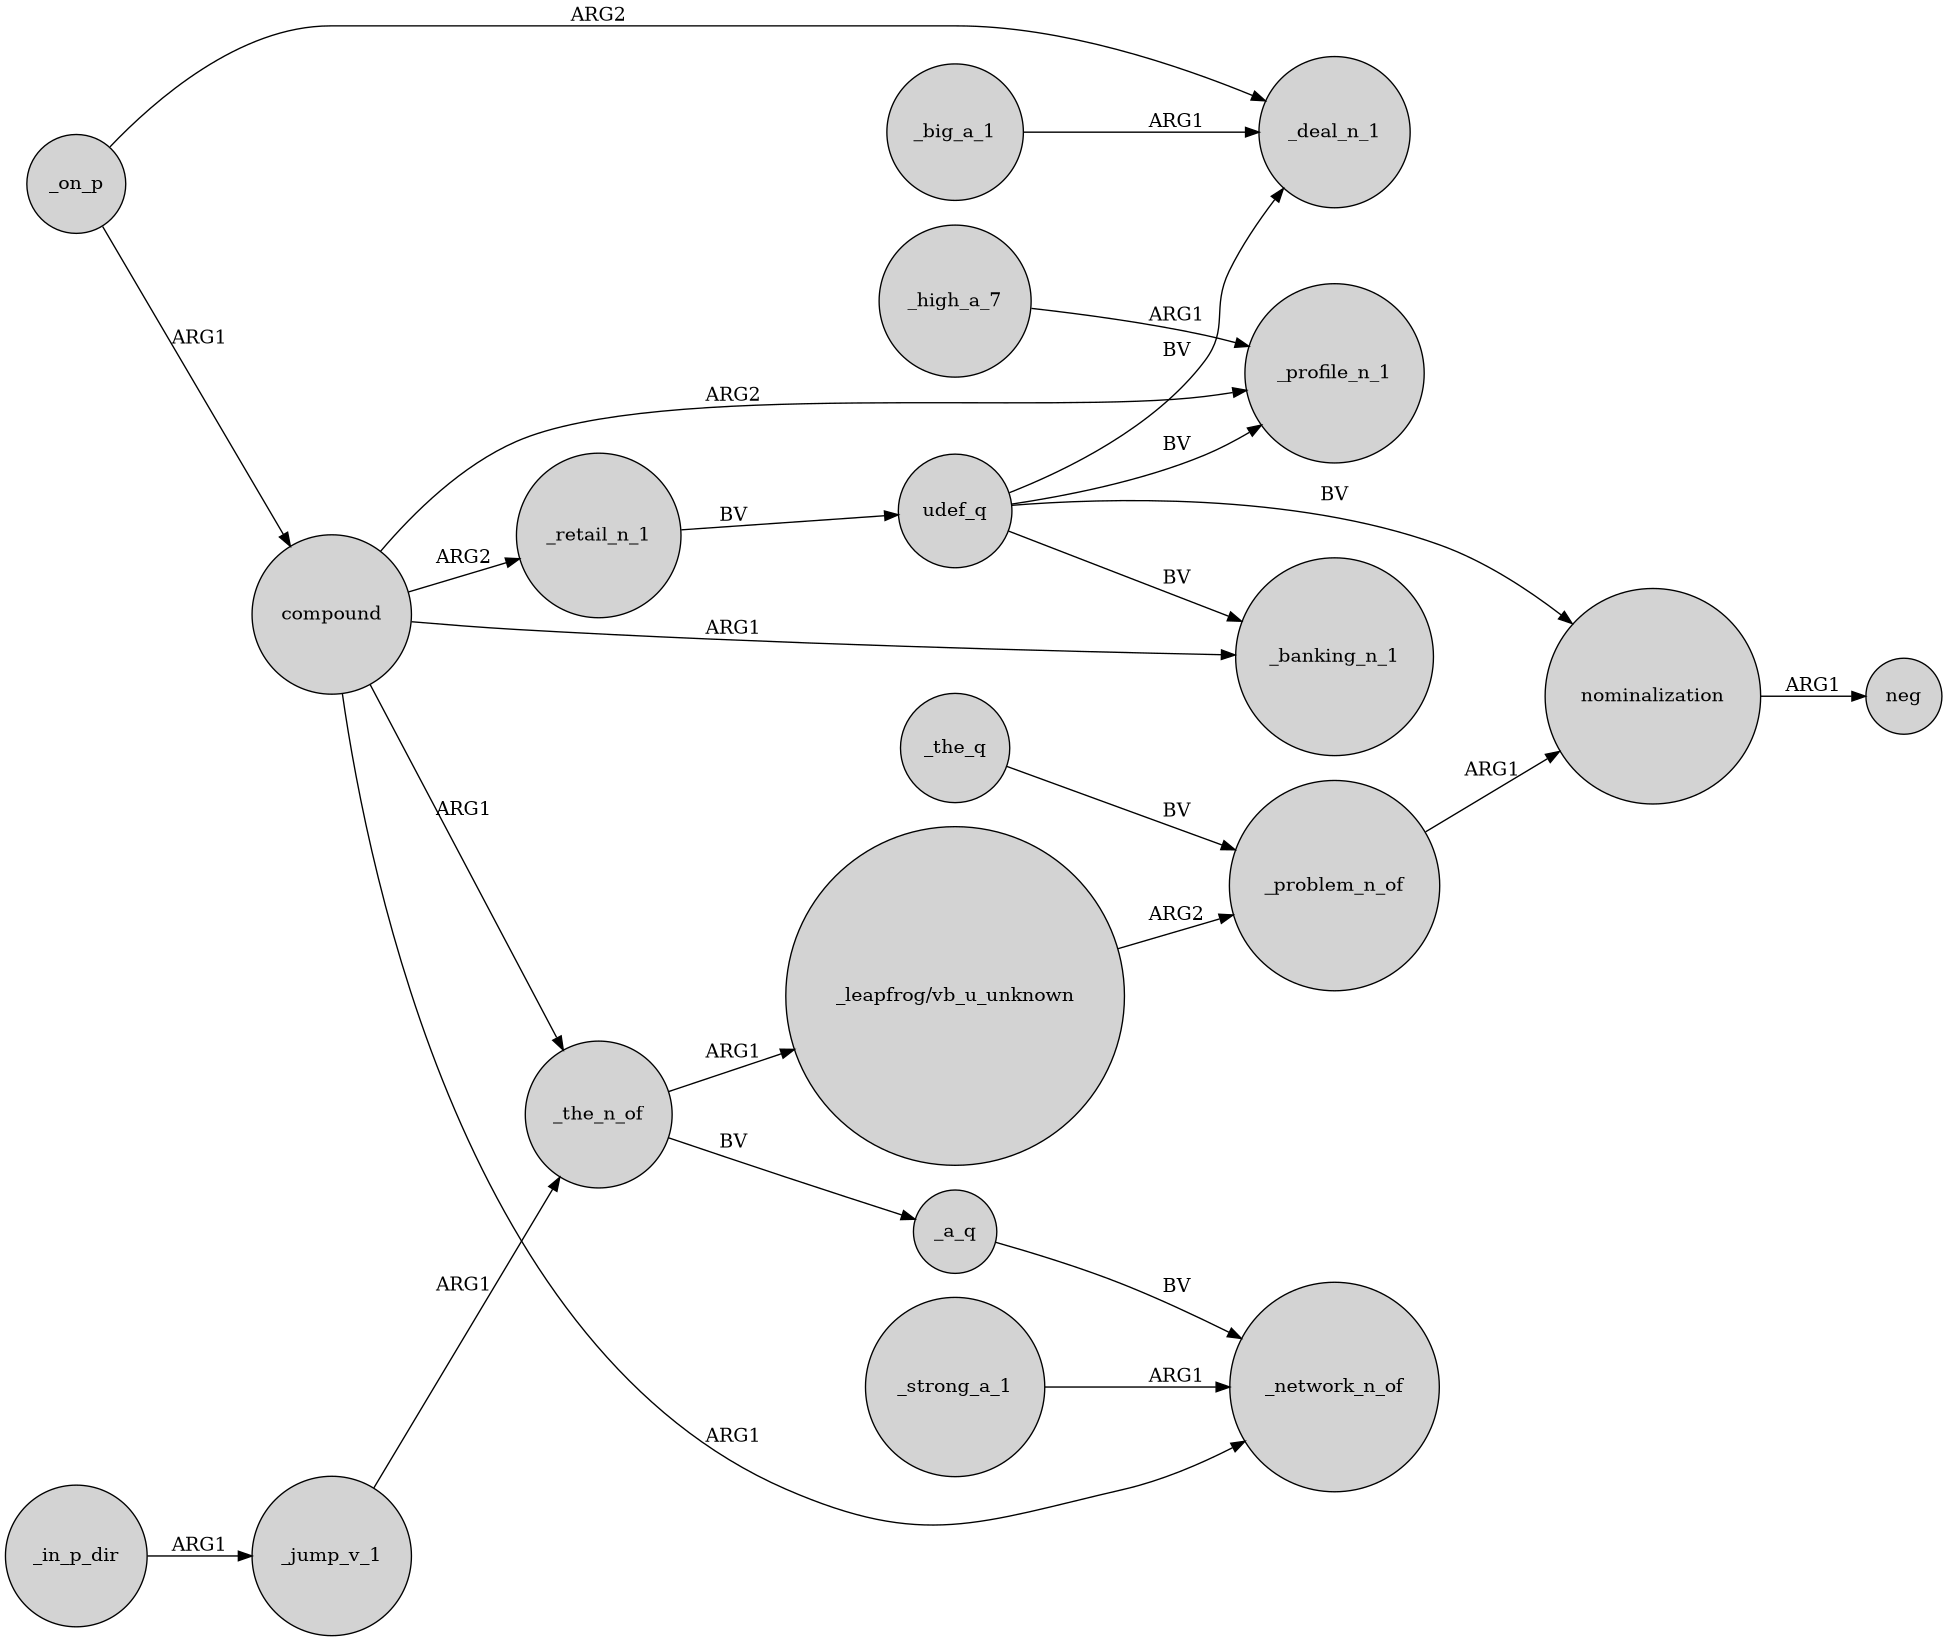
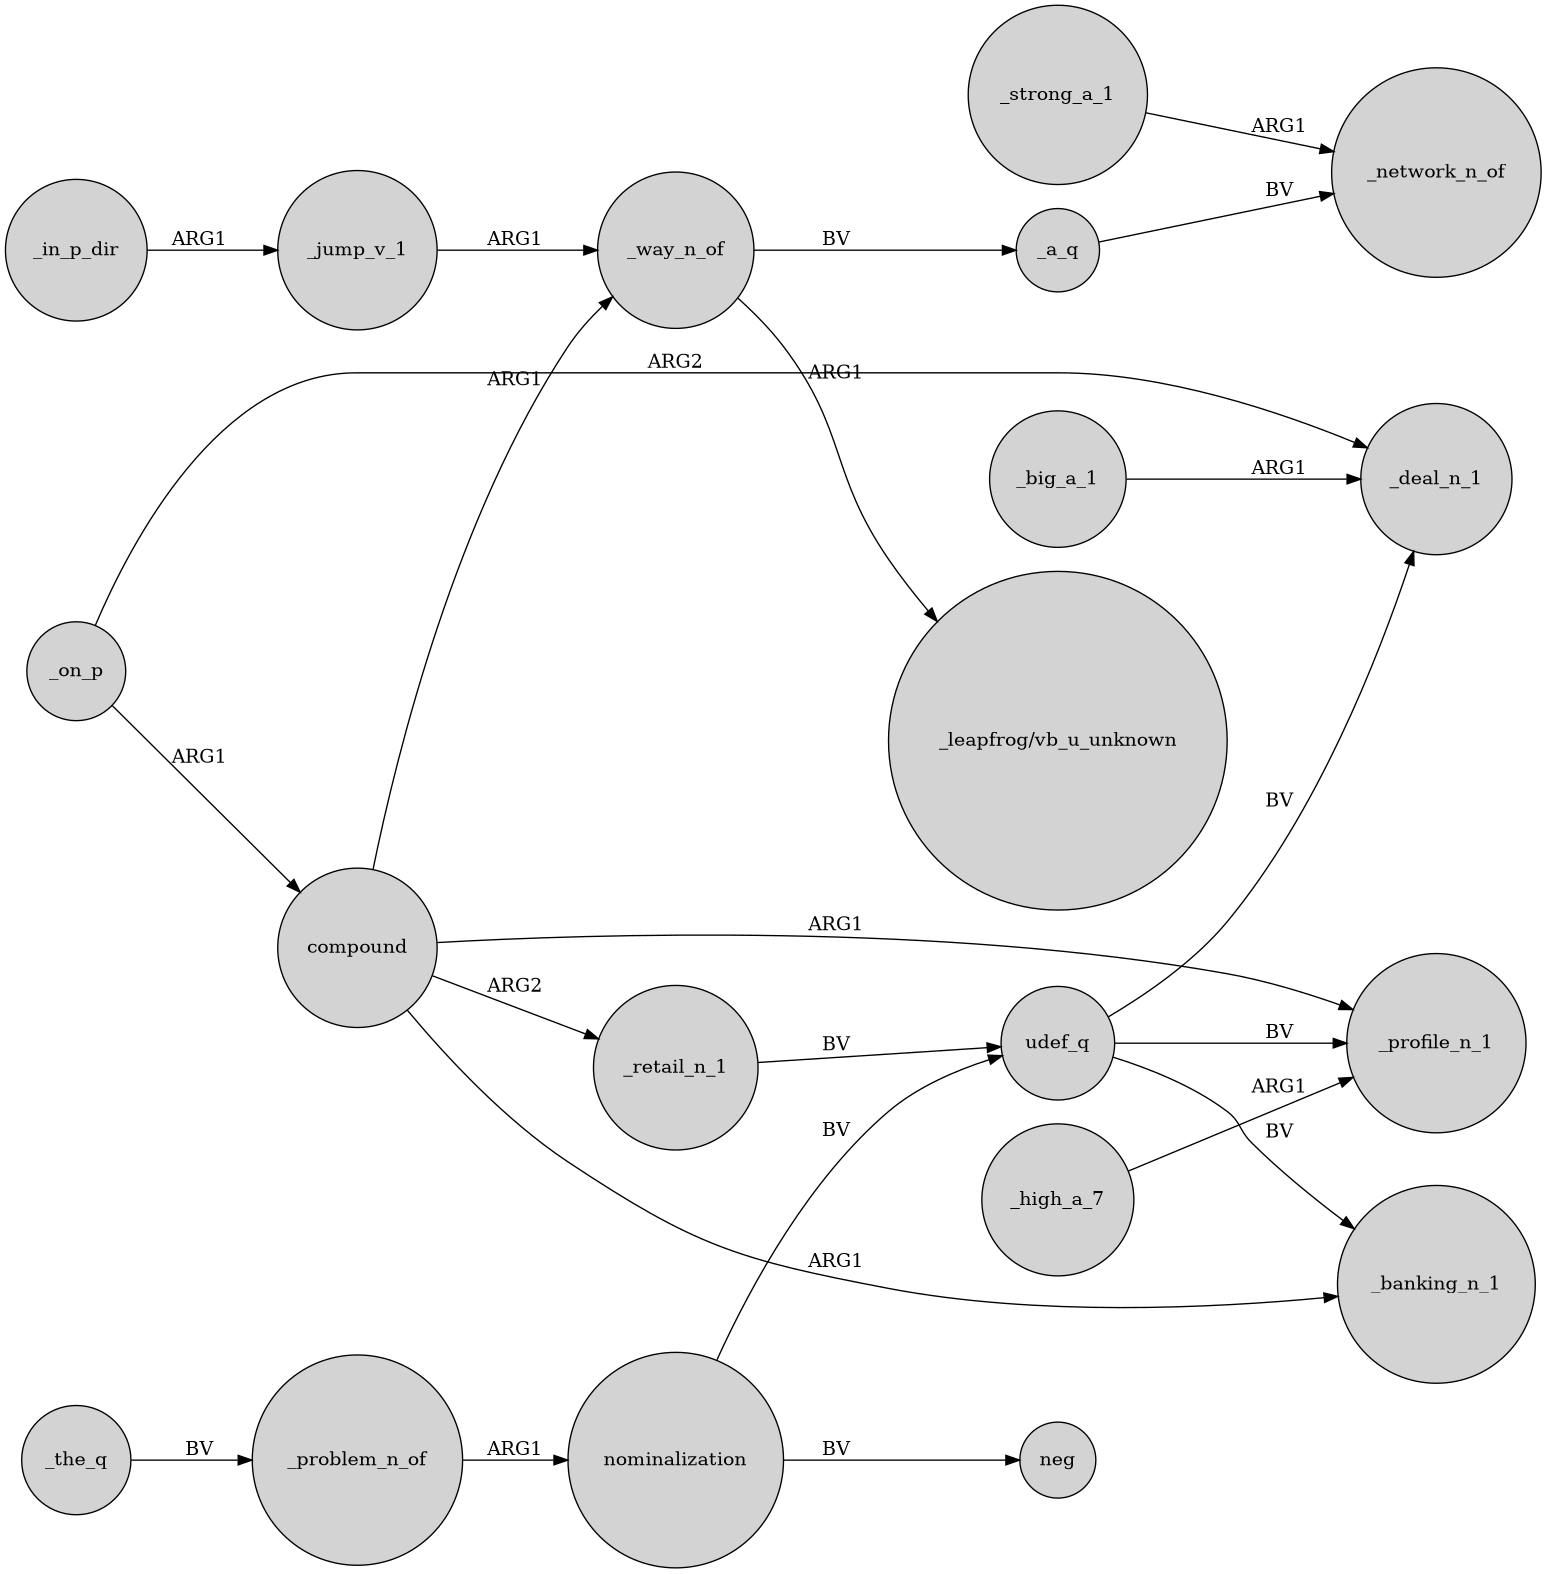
(734, 396) -> (836, 925)
(1298, 512) -> (823, 1181)
(1813, 686) -> (836, 1450)
(1169, 934) -> none
(599, 1115) -> (676, 250)
(596, 1343) -> none
